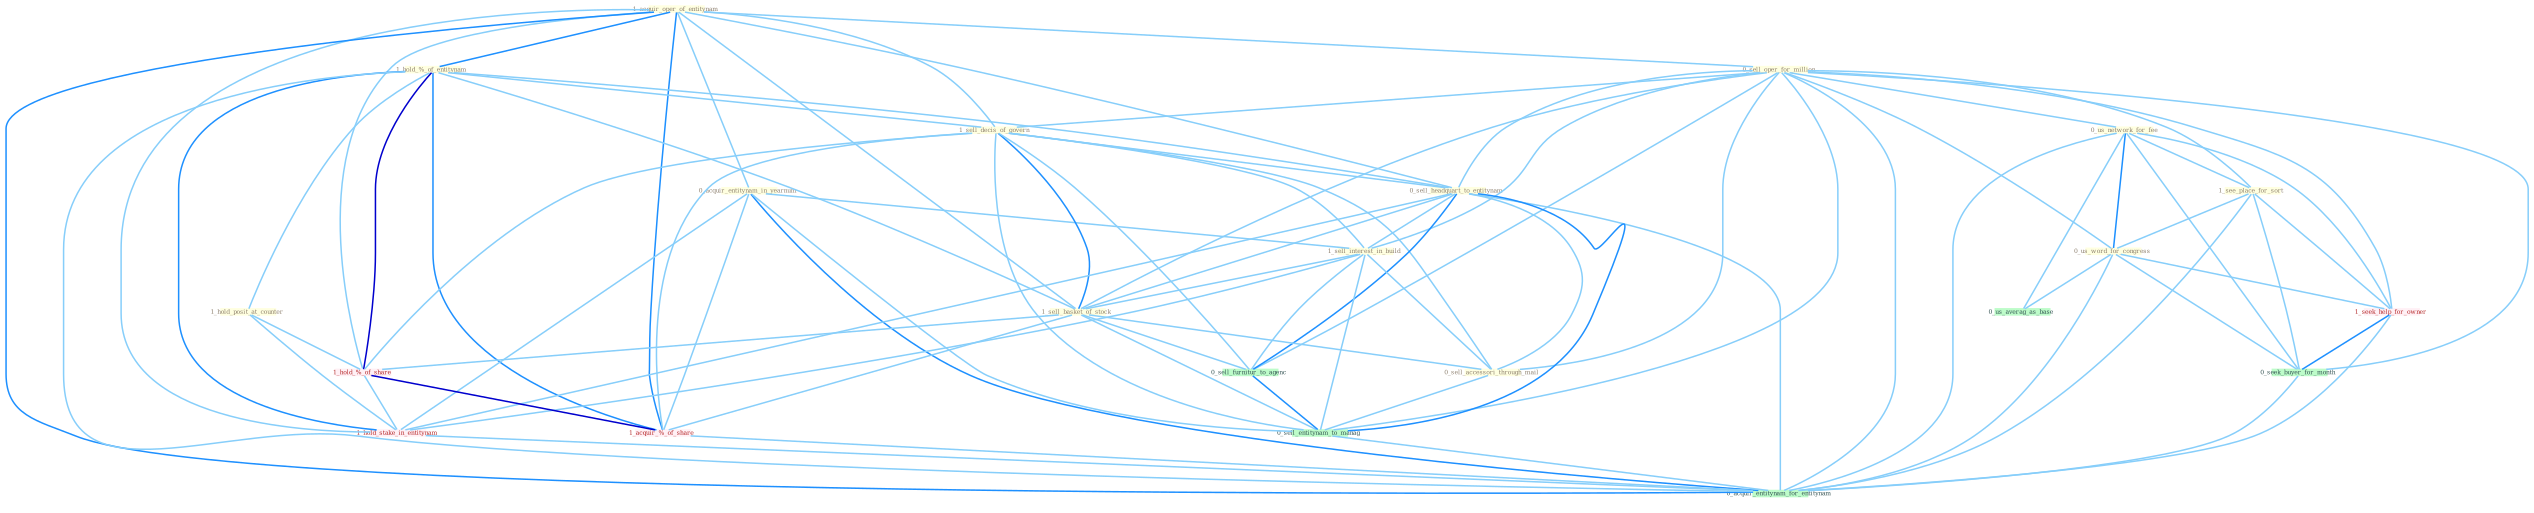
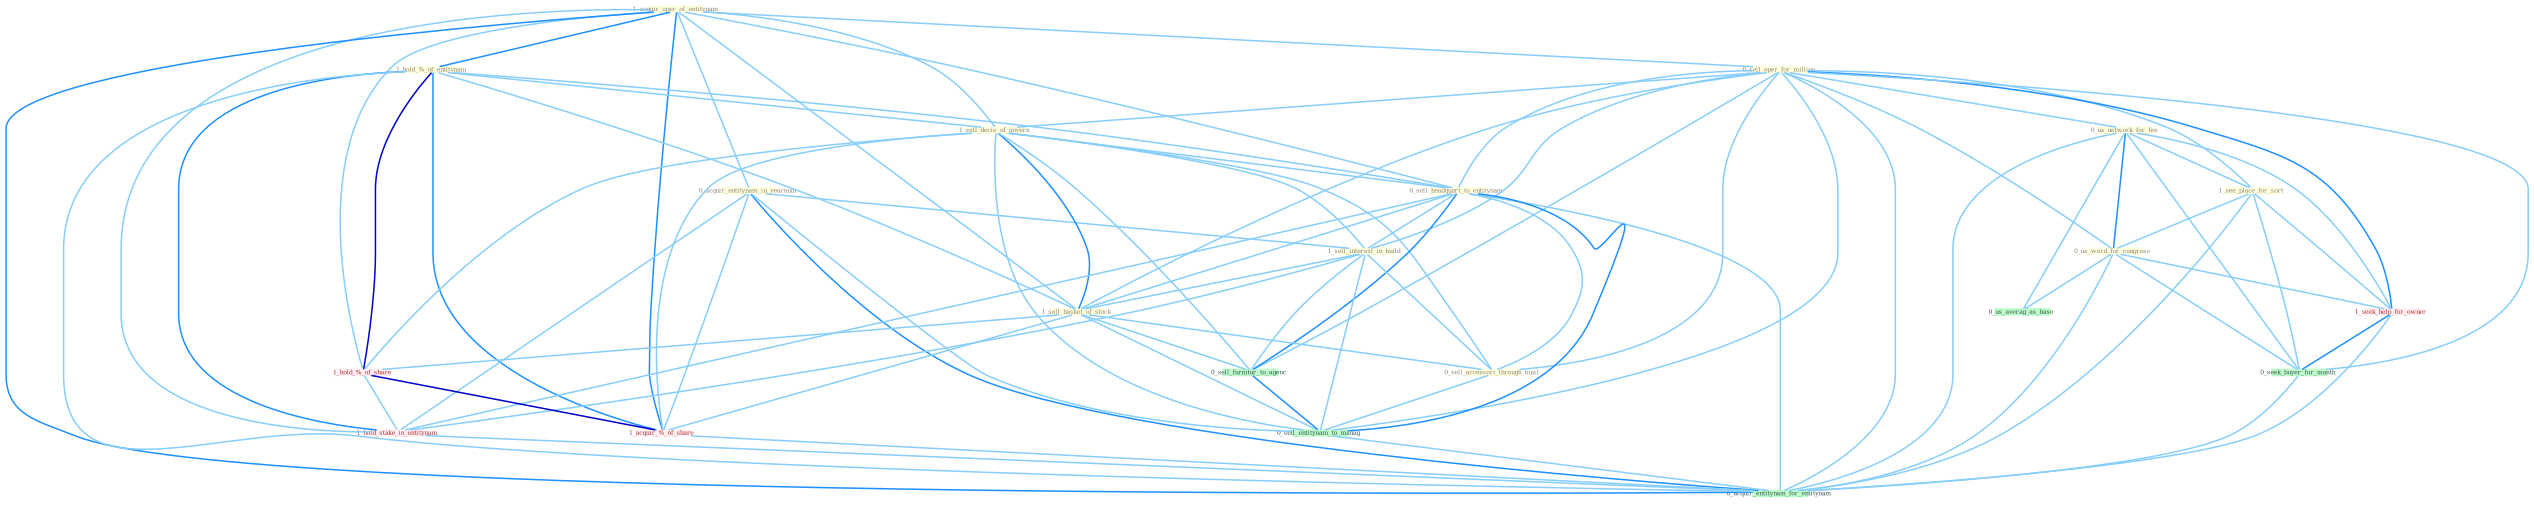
(2194, 127) -> (2194, 127)
(248, 312) -> none
